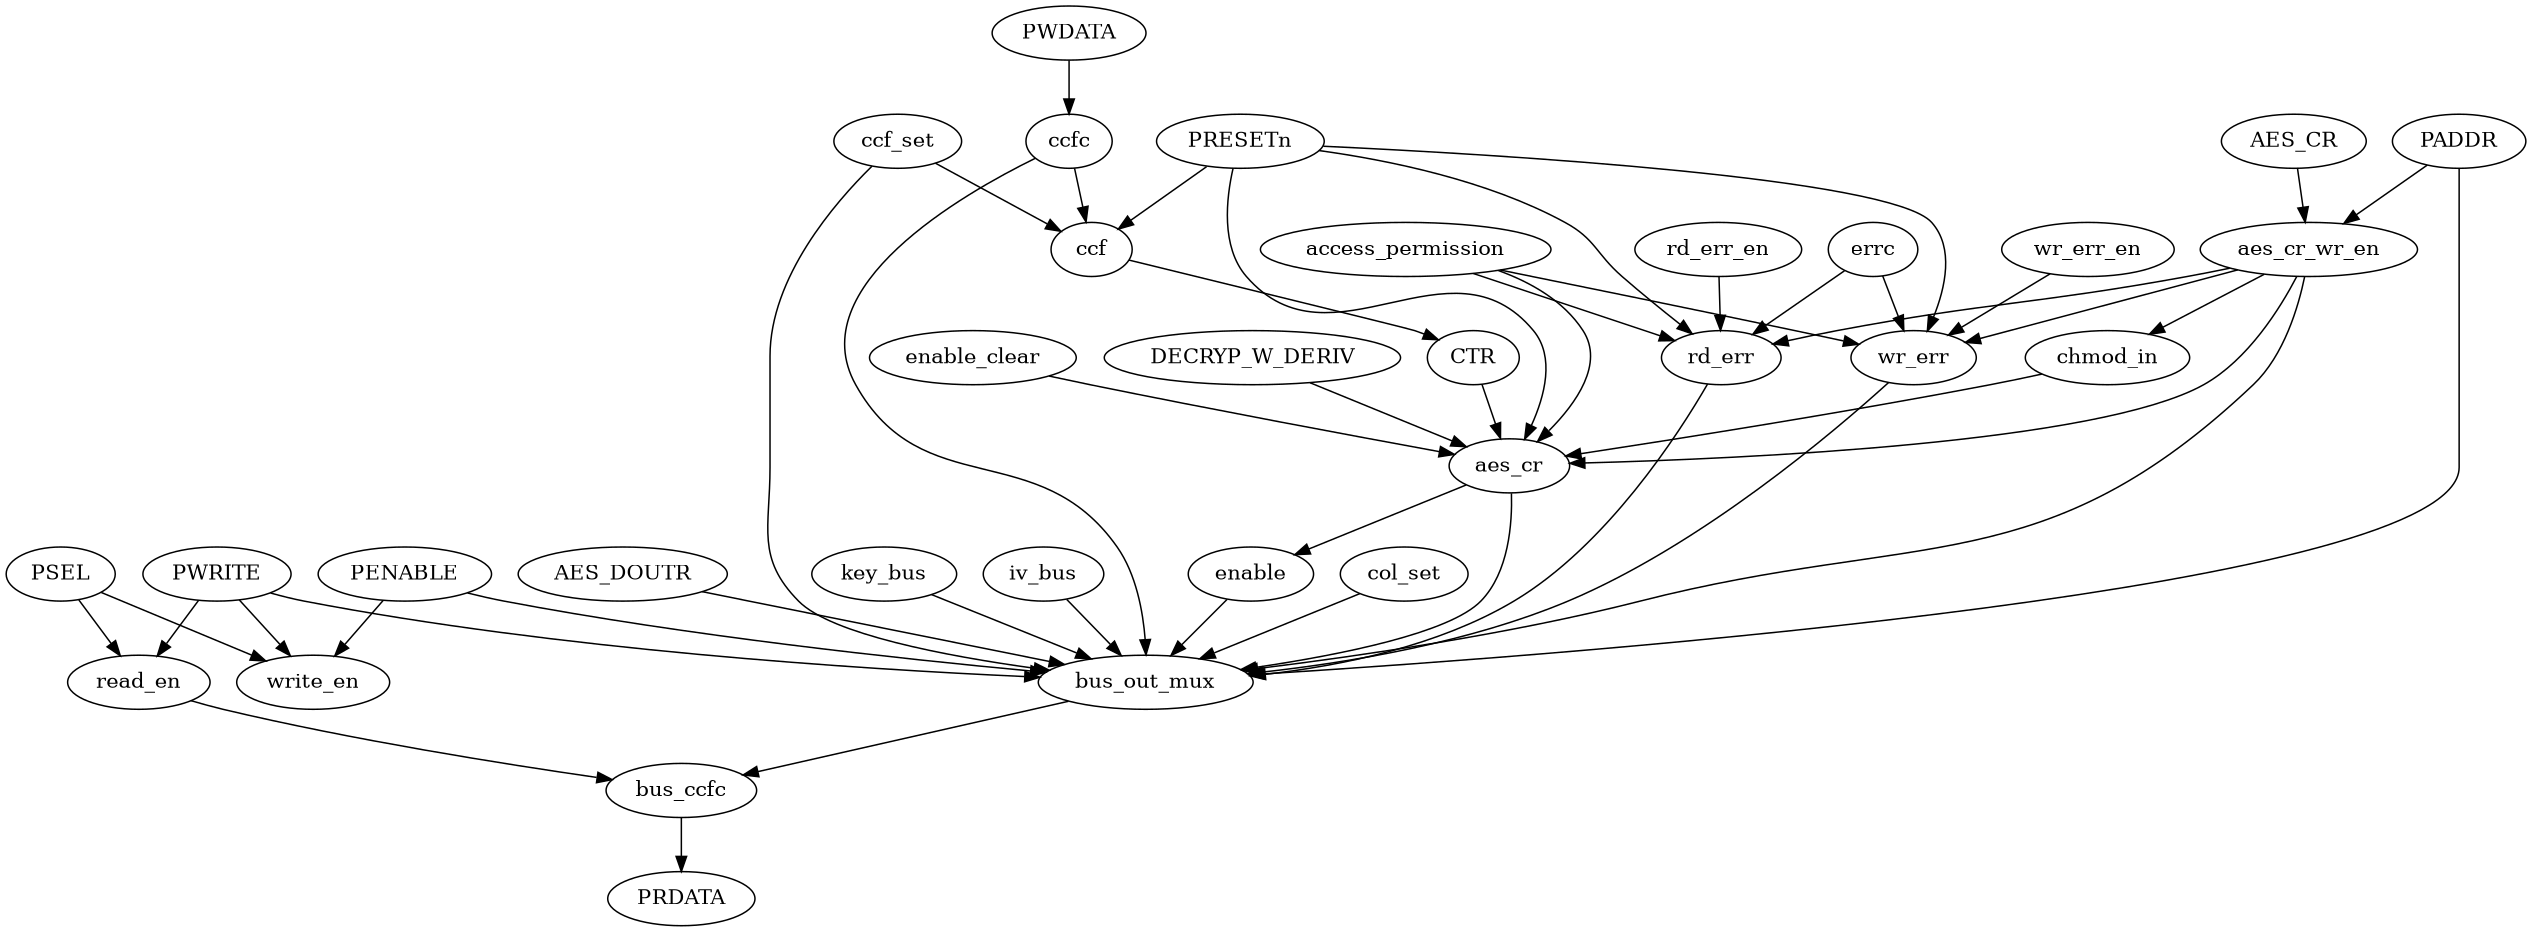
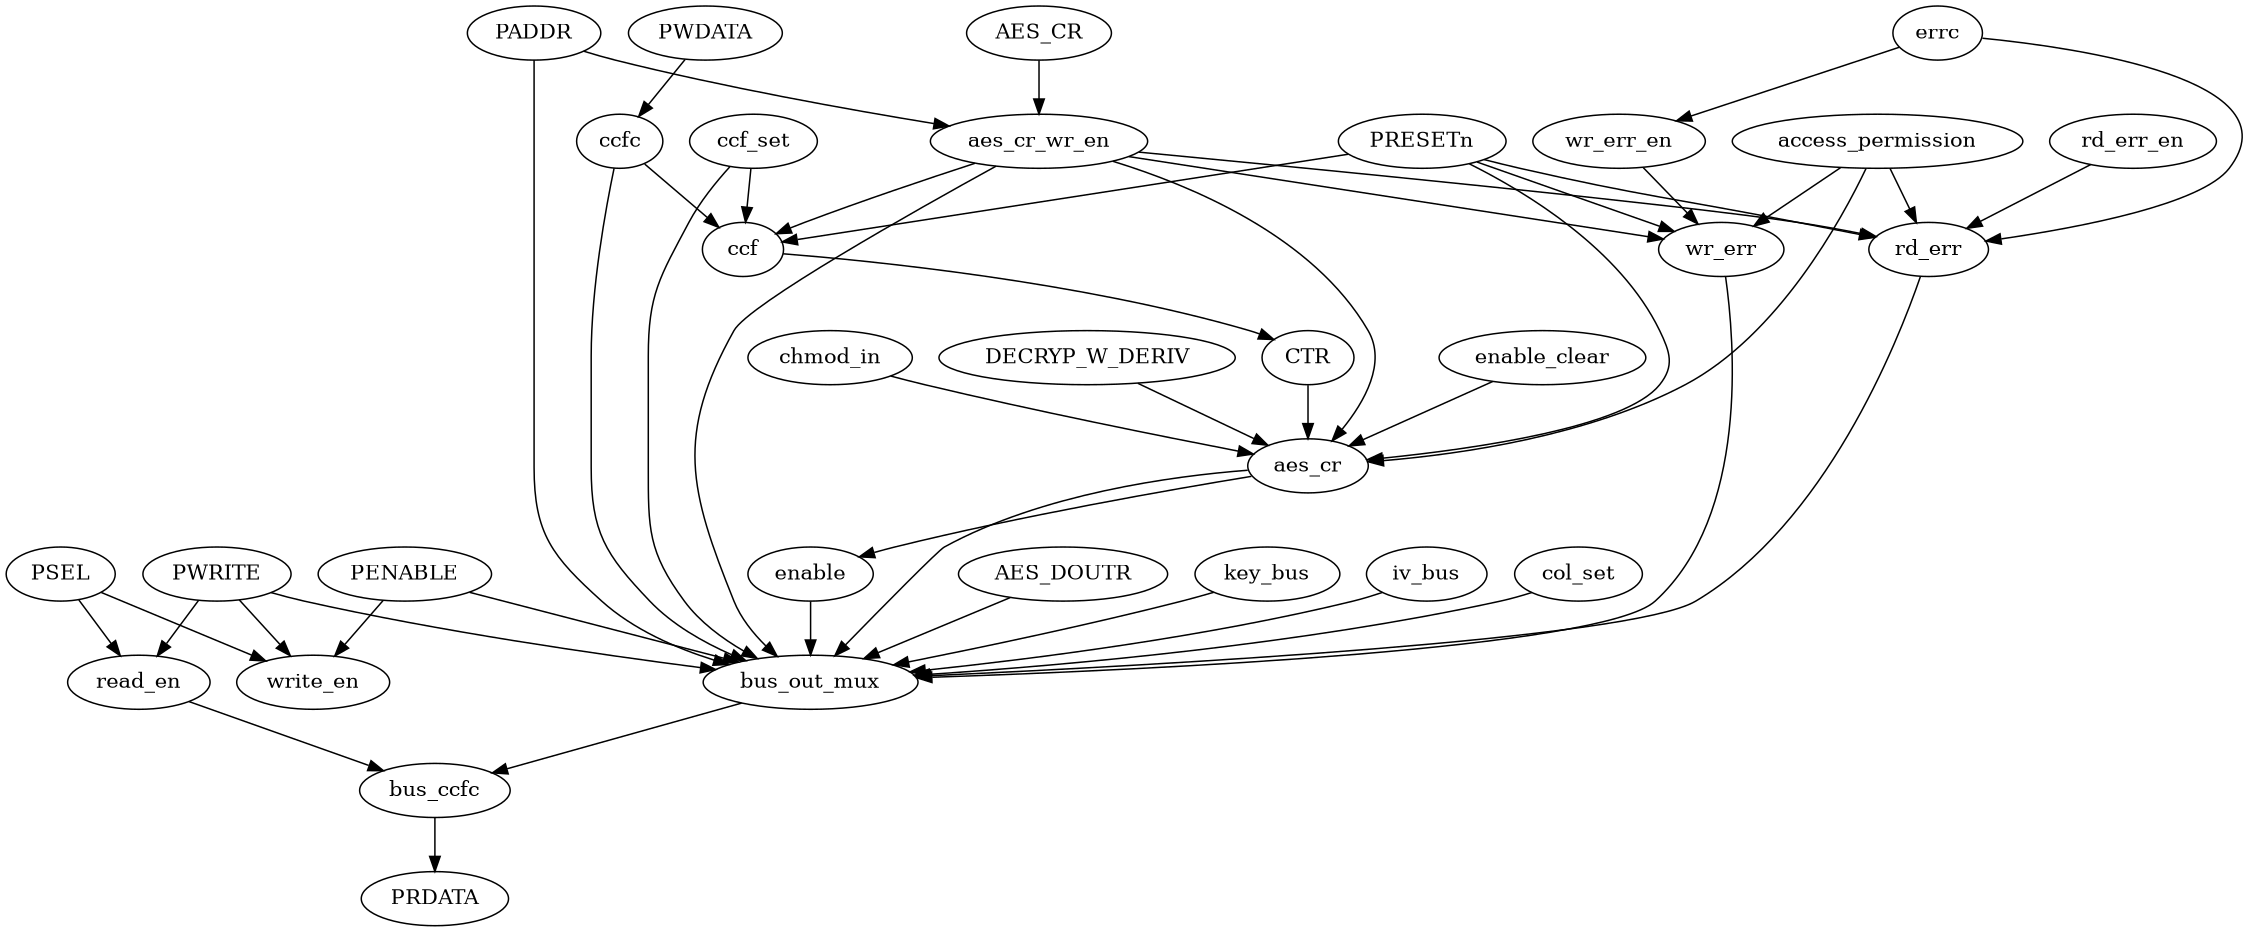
(1890, 296) -> (1795, 82)
(2214, 301) -> (882, 194)
